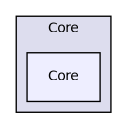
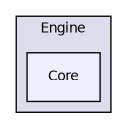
(64, 29) -> (64, 29)
